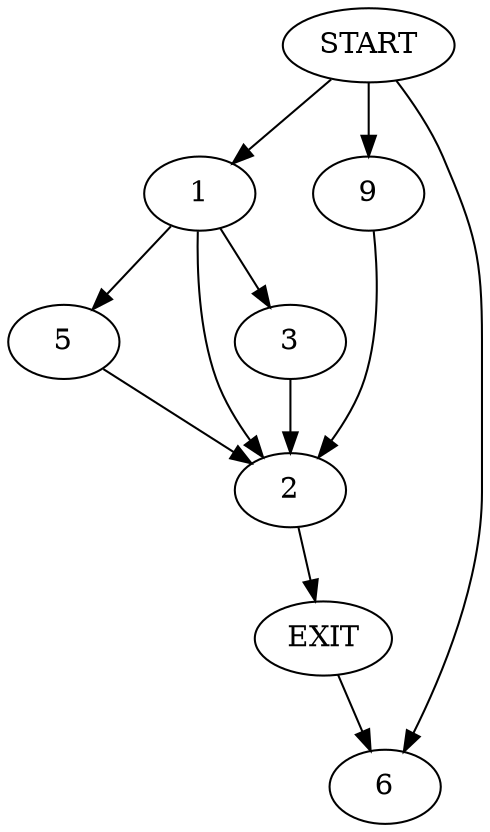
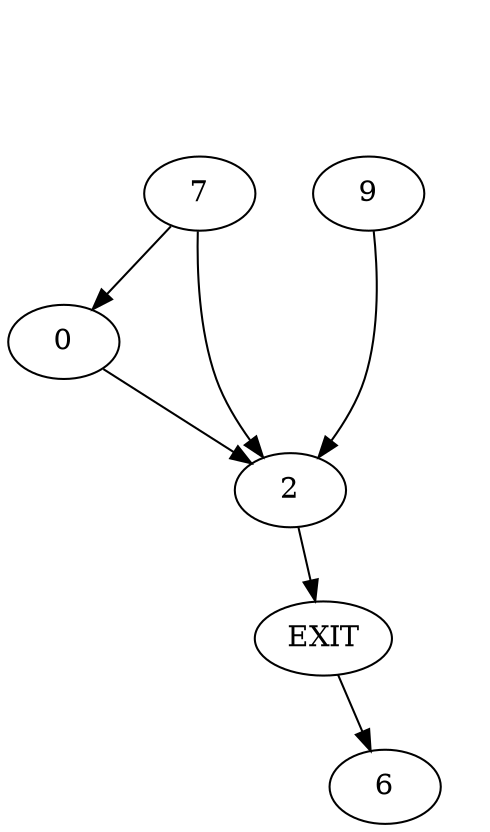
(369, 45) -> none
(200, 194) -> (200, 194)
(64, 342) -> (64, 342)
(290, 342) -> none
